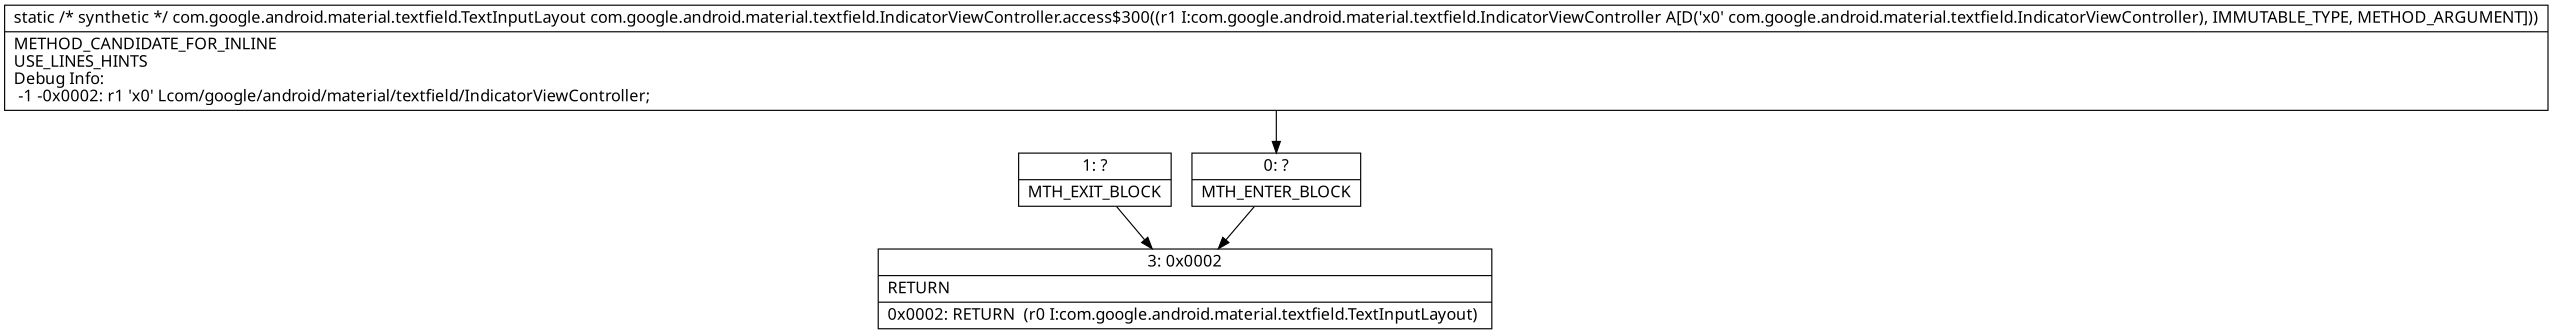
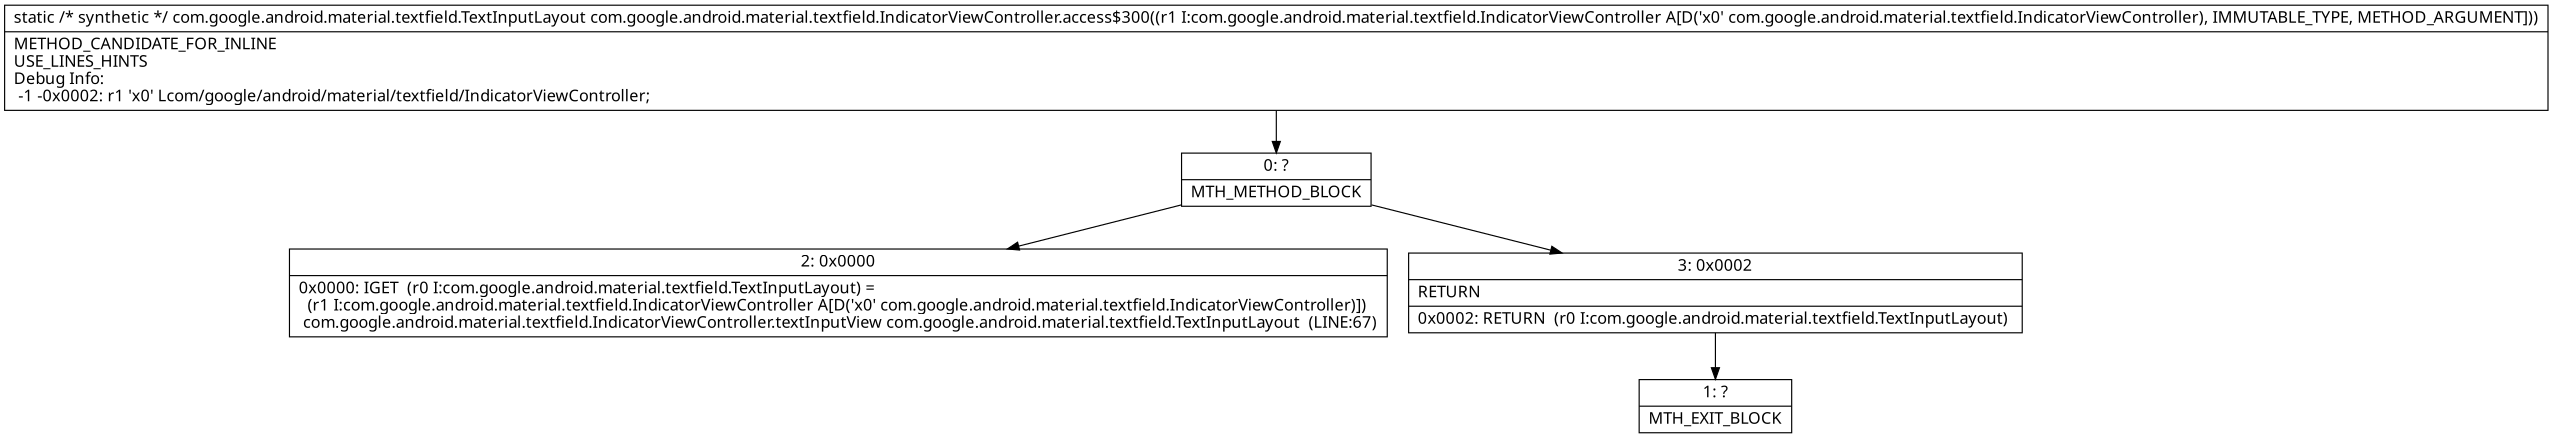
(1276, 192) -> (1276, 192)
(1131, 223) -> (1715, 350)
none -> (838, 293)
